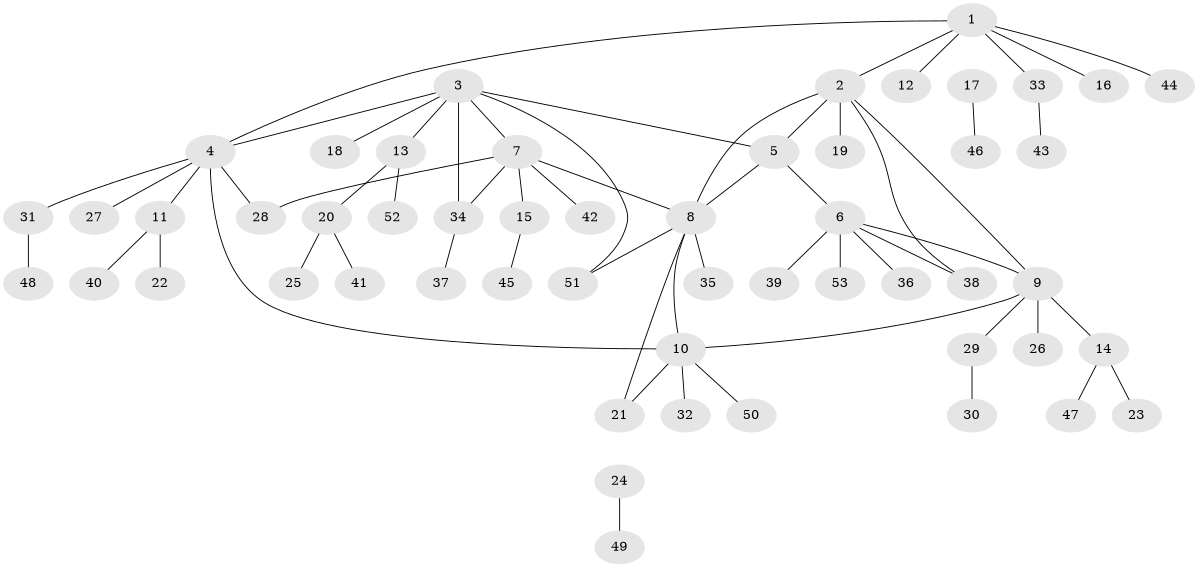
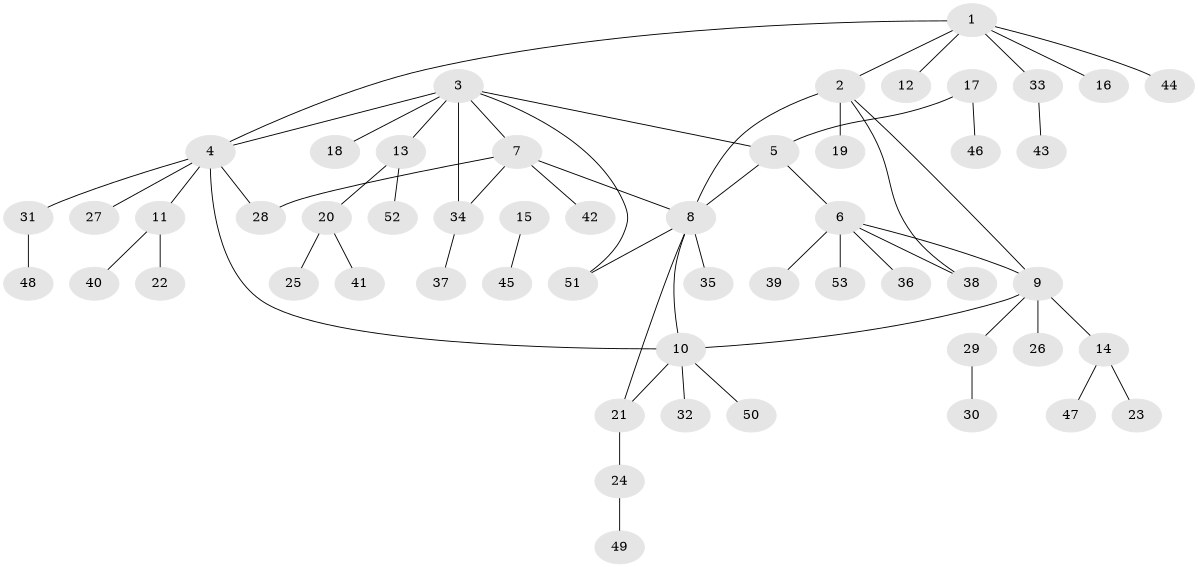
(807, 119) -> (885, 117)
(521, 185) -> none
none -> (620, 449)
